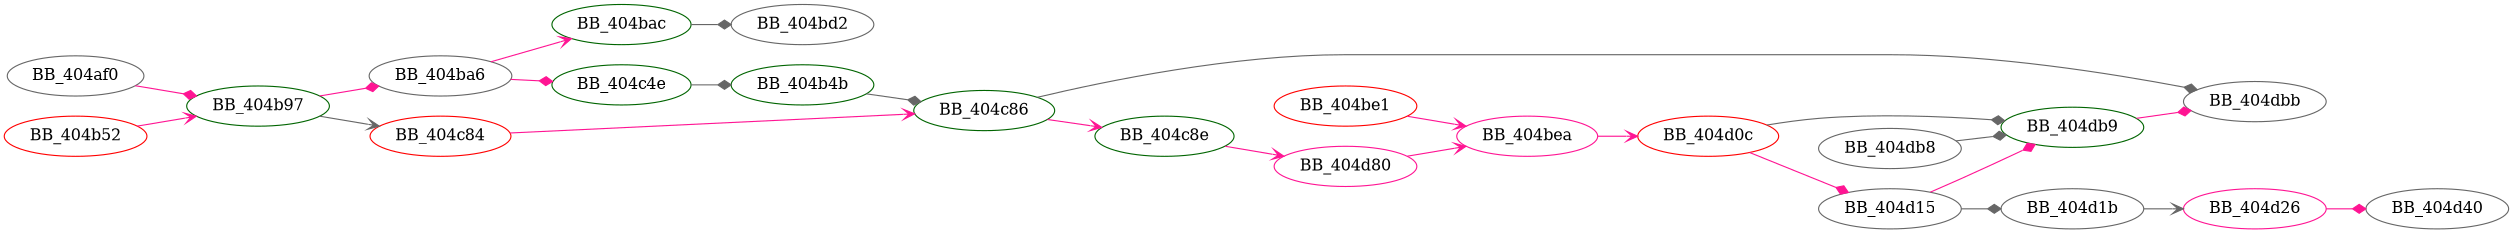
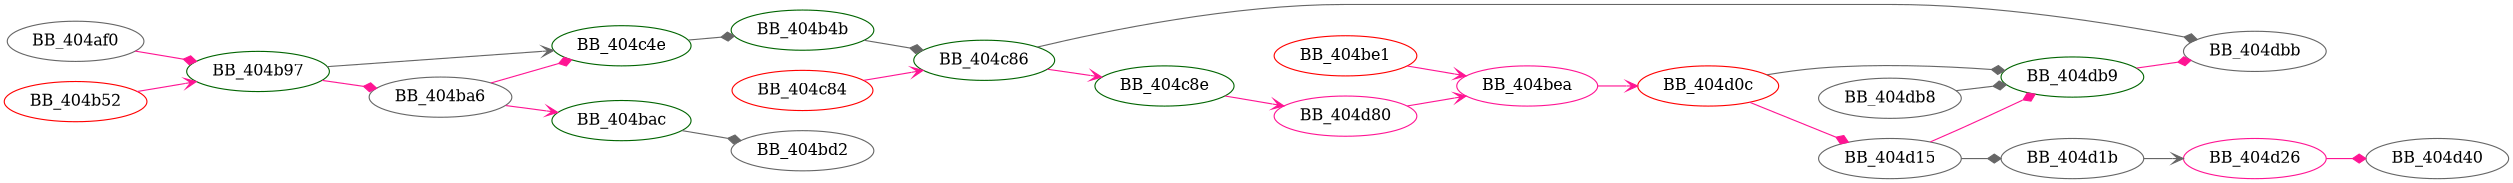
(344, 120) -> (435, 59)
